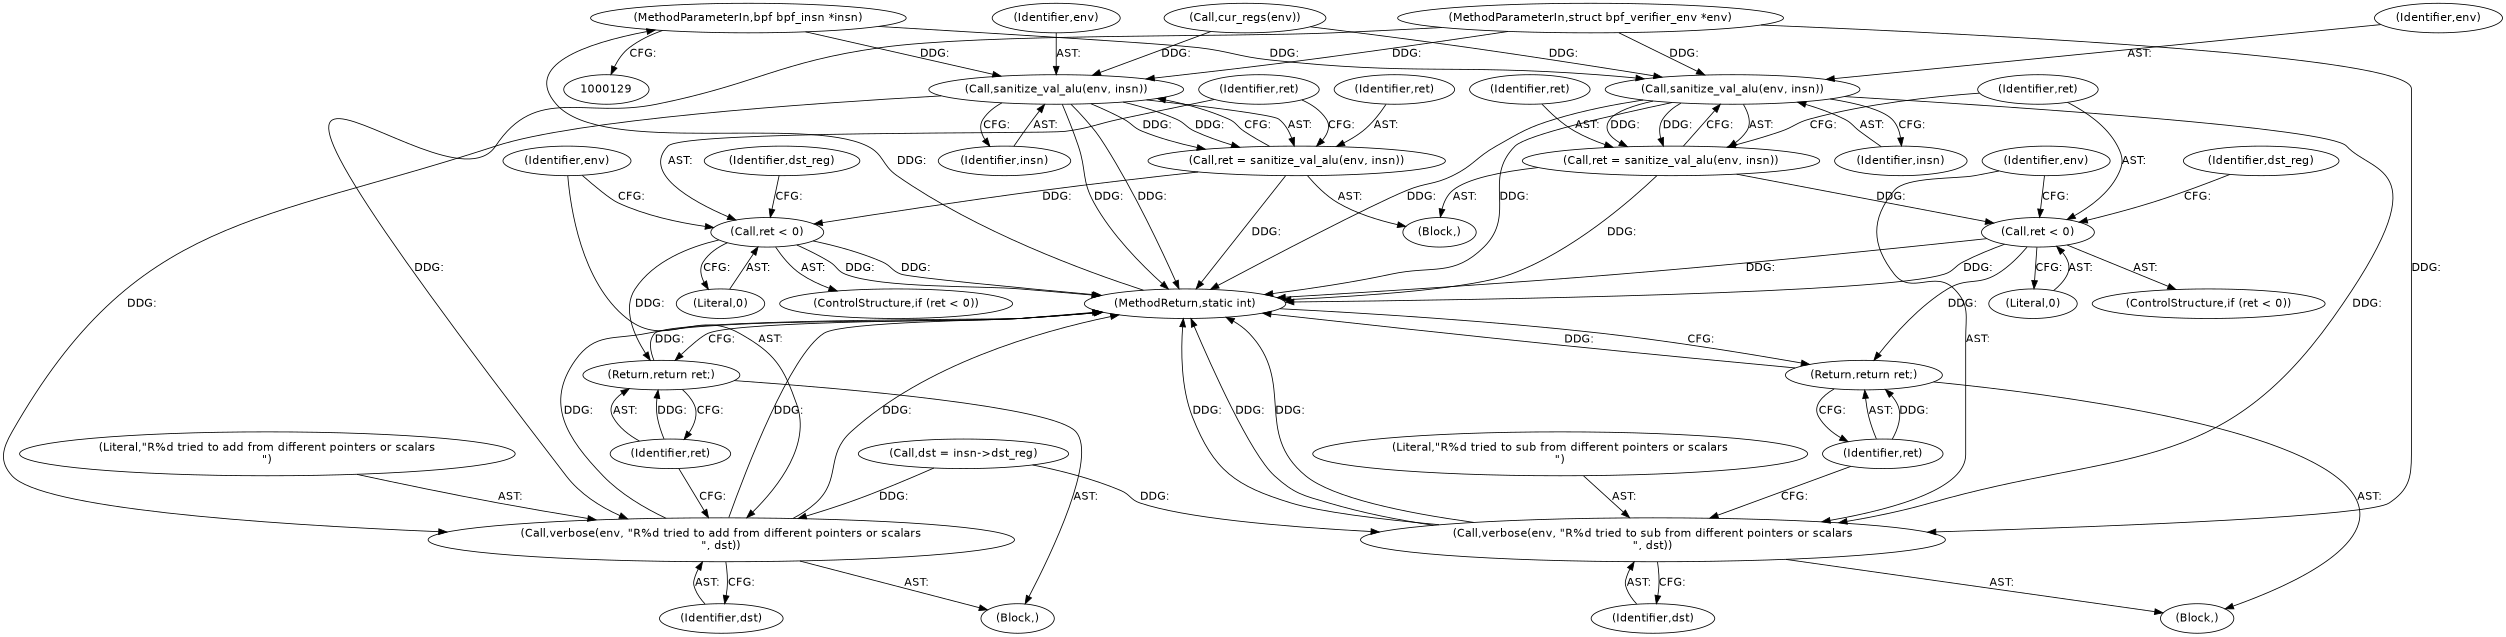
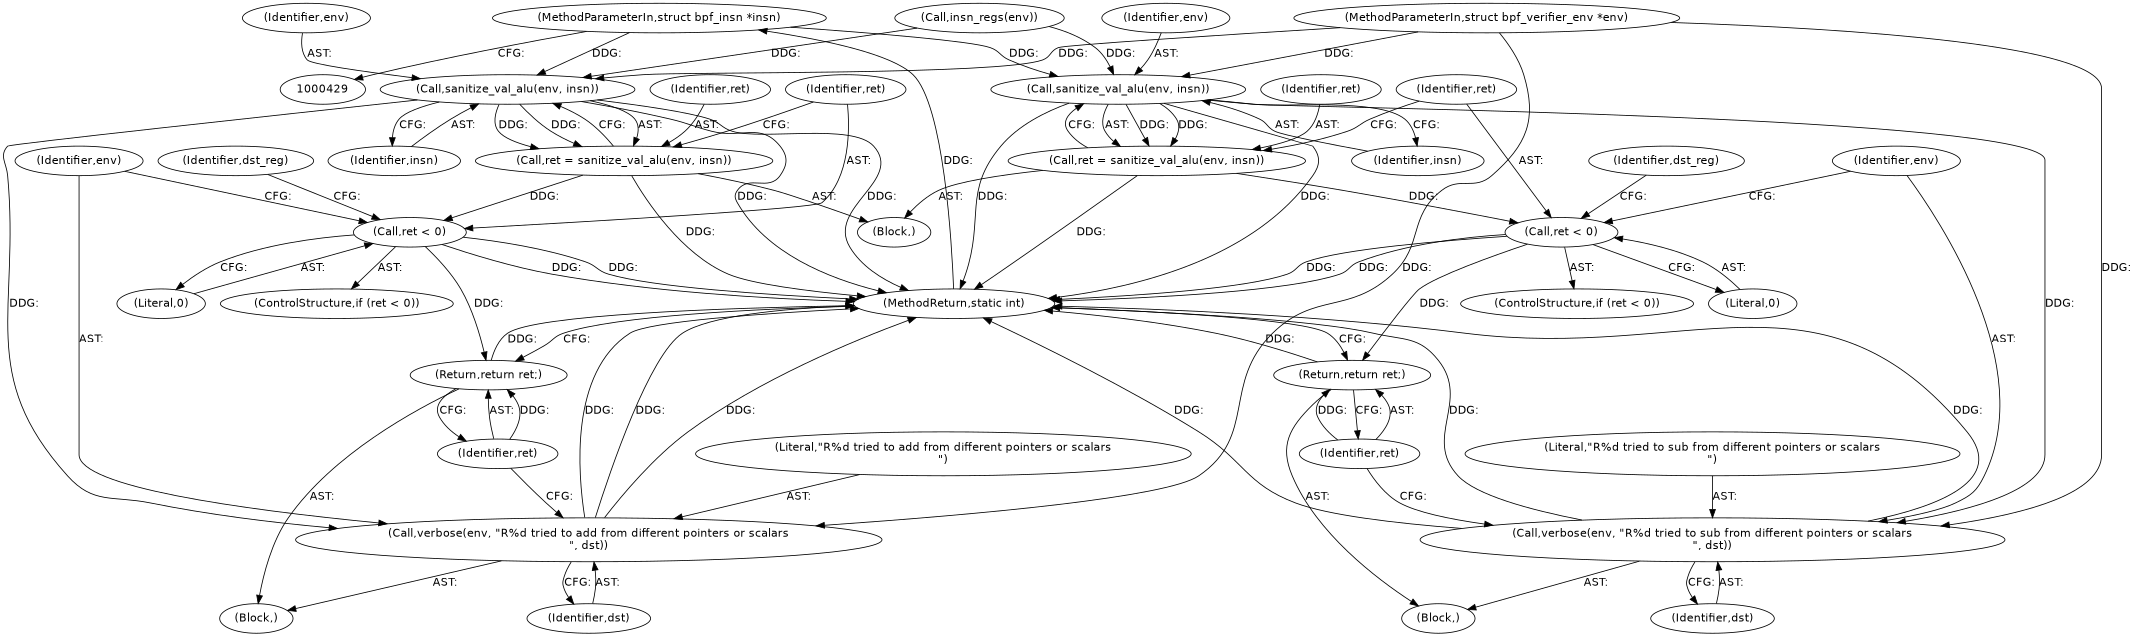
(748, 18) -> (659, 18)
(1245, 18) -> (980, 18)
(606, 89) -> (323, 89)
(963, 454) -> none
